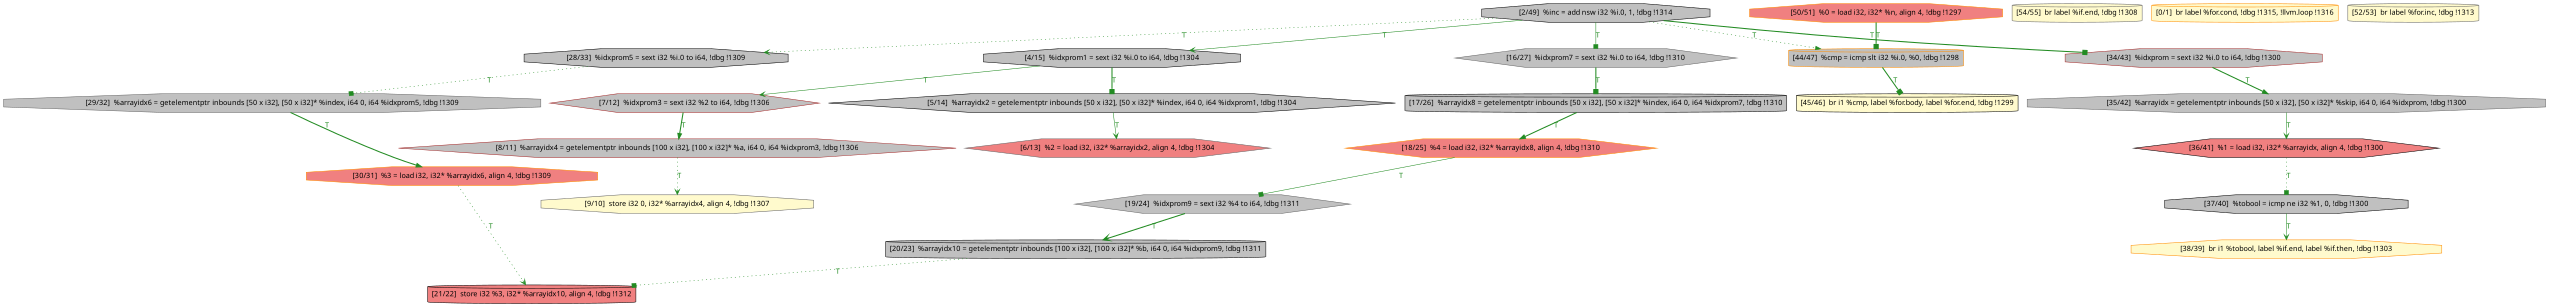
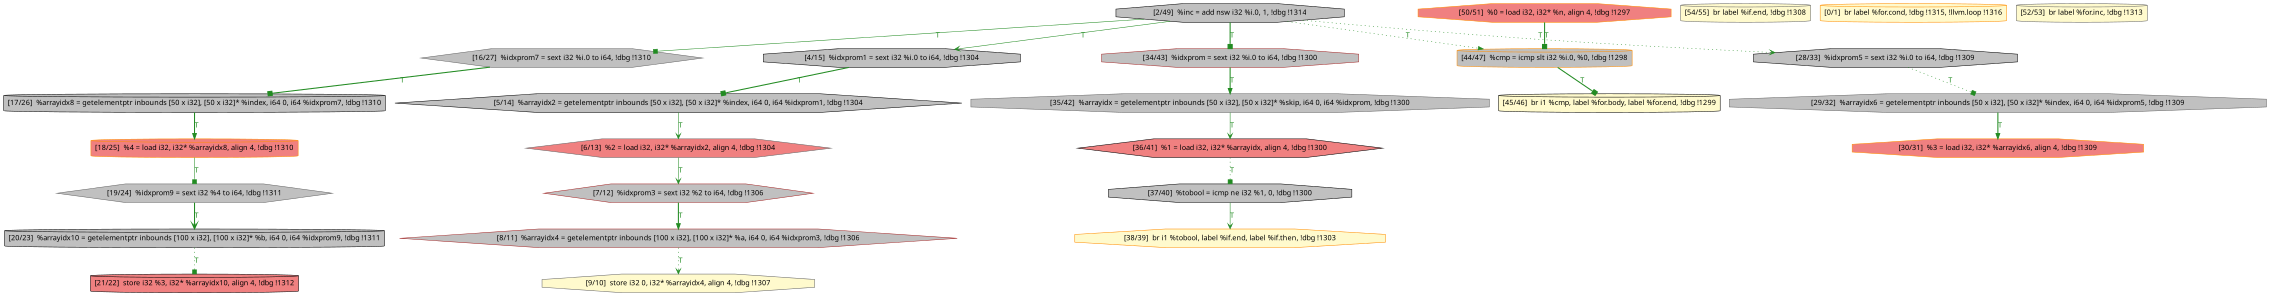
(902, 80) -> (678, 168)
(1501, 148) -> (195, 148)
(490, 233) -> none
